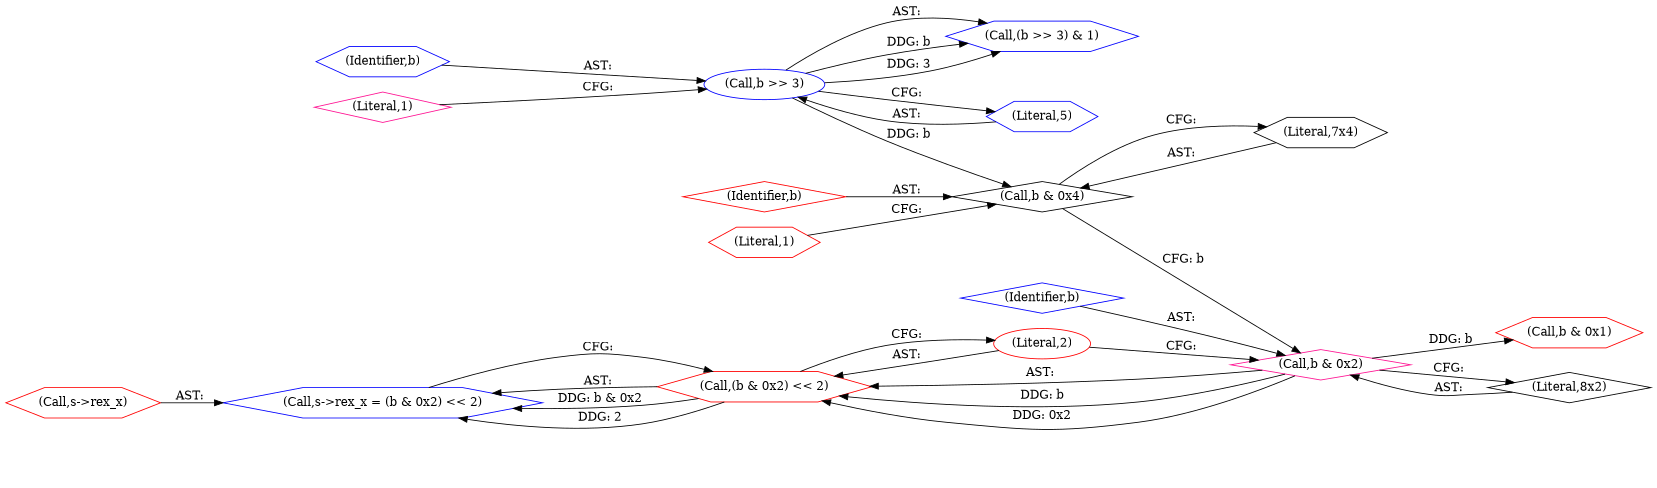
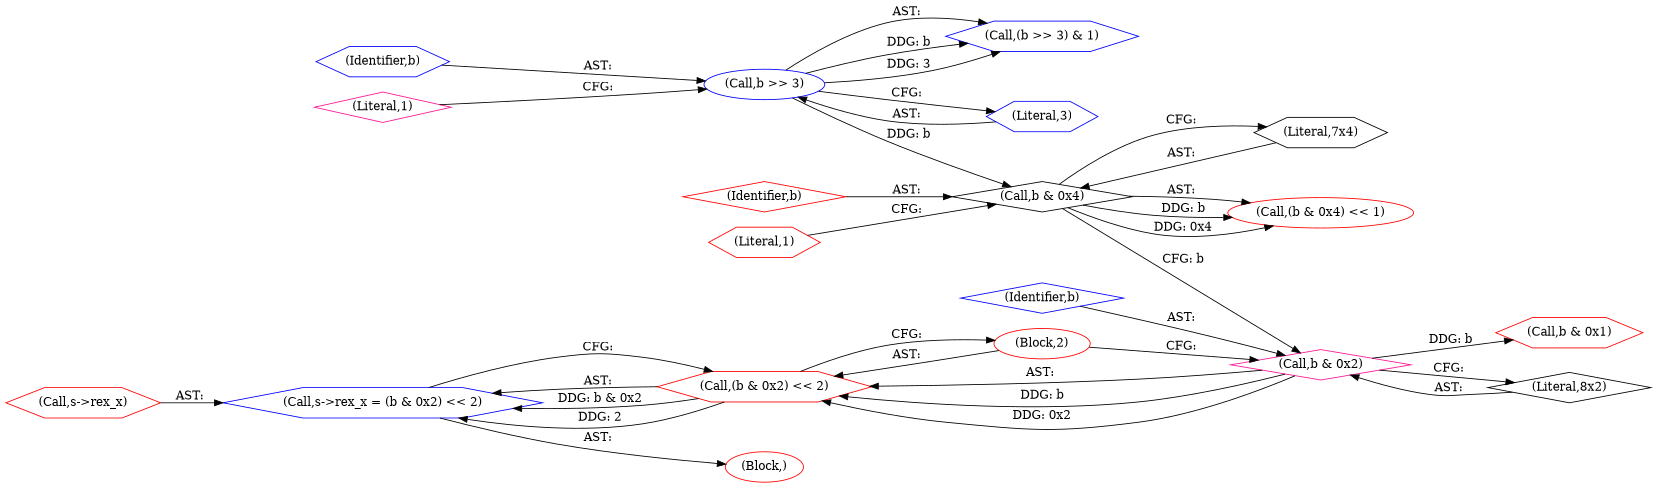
(1042, 117) -> (1042, 117)
none -> (1321, 213)
(1042, 344) -> (1042, 344)
none -> (764, 467)
